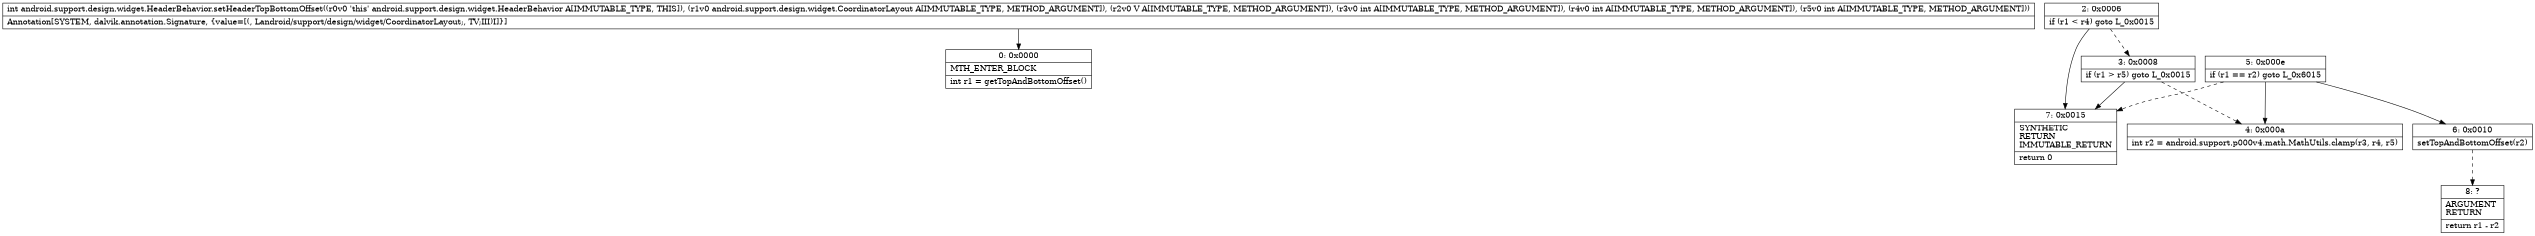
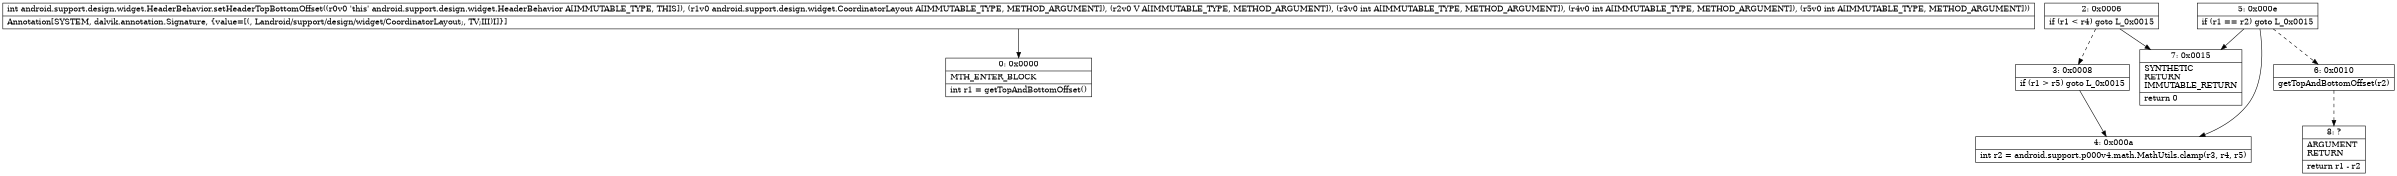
(2265, 75) -> (2258, 22)
(2112, 94) -> none
(2173, 95) -> (2235, 37)
(2379, 100) -> (2293, 45)
(2199, 102) -> (2091, 111)
(2473, 143) -> (2334, 84)
